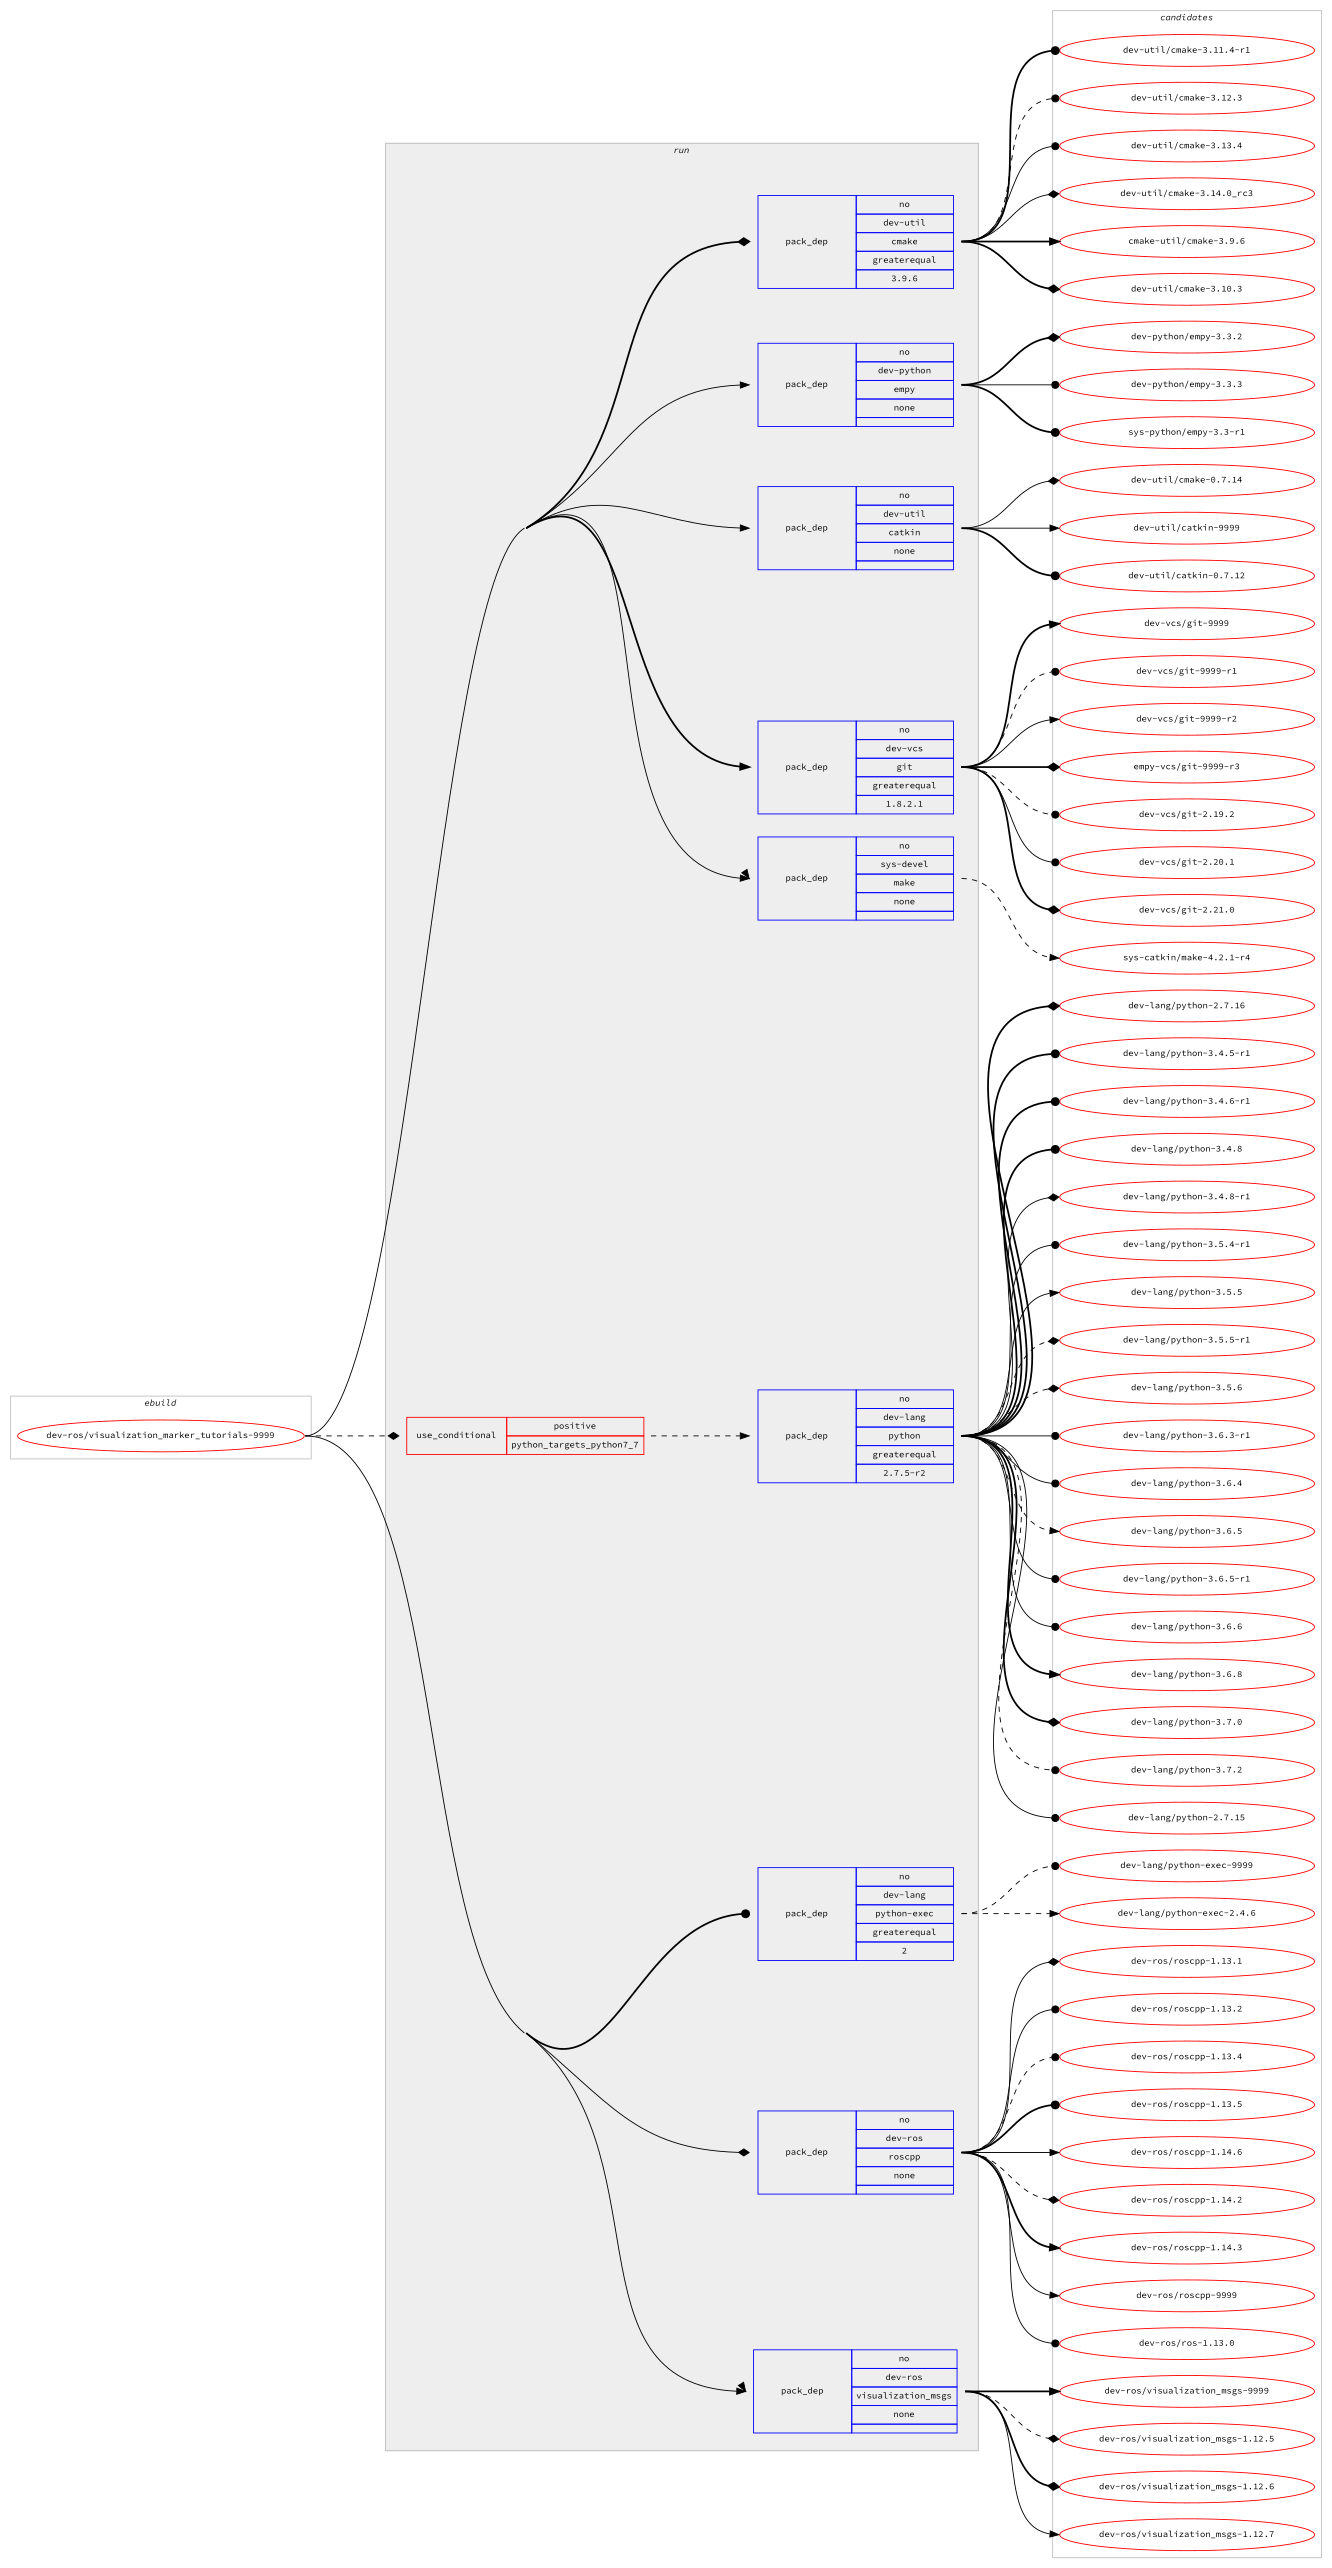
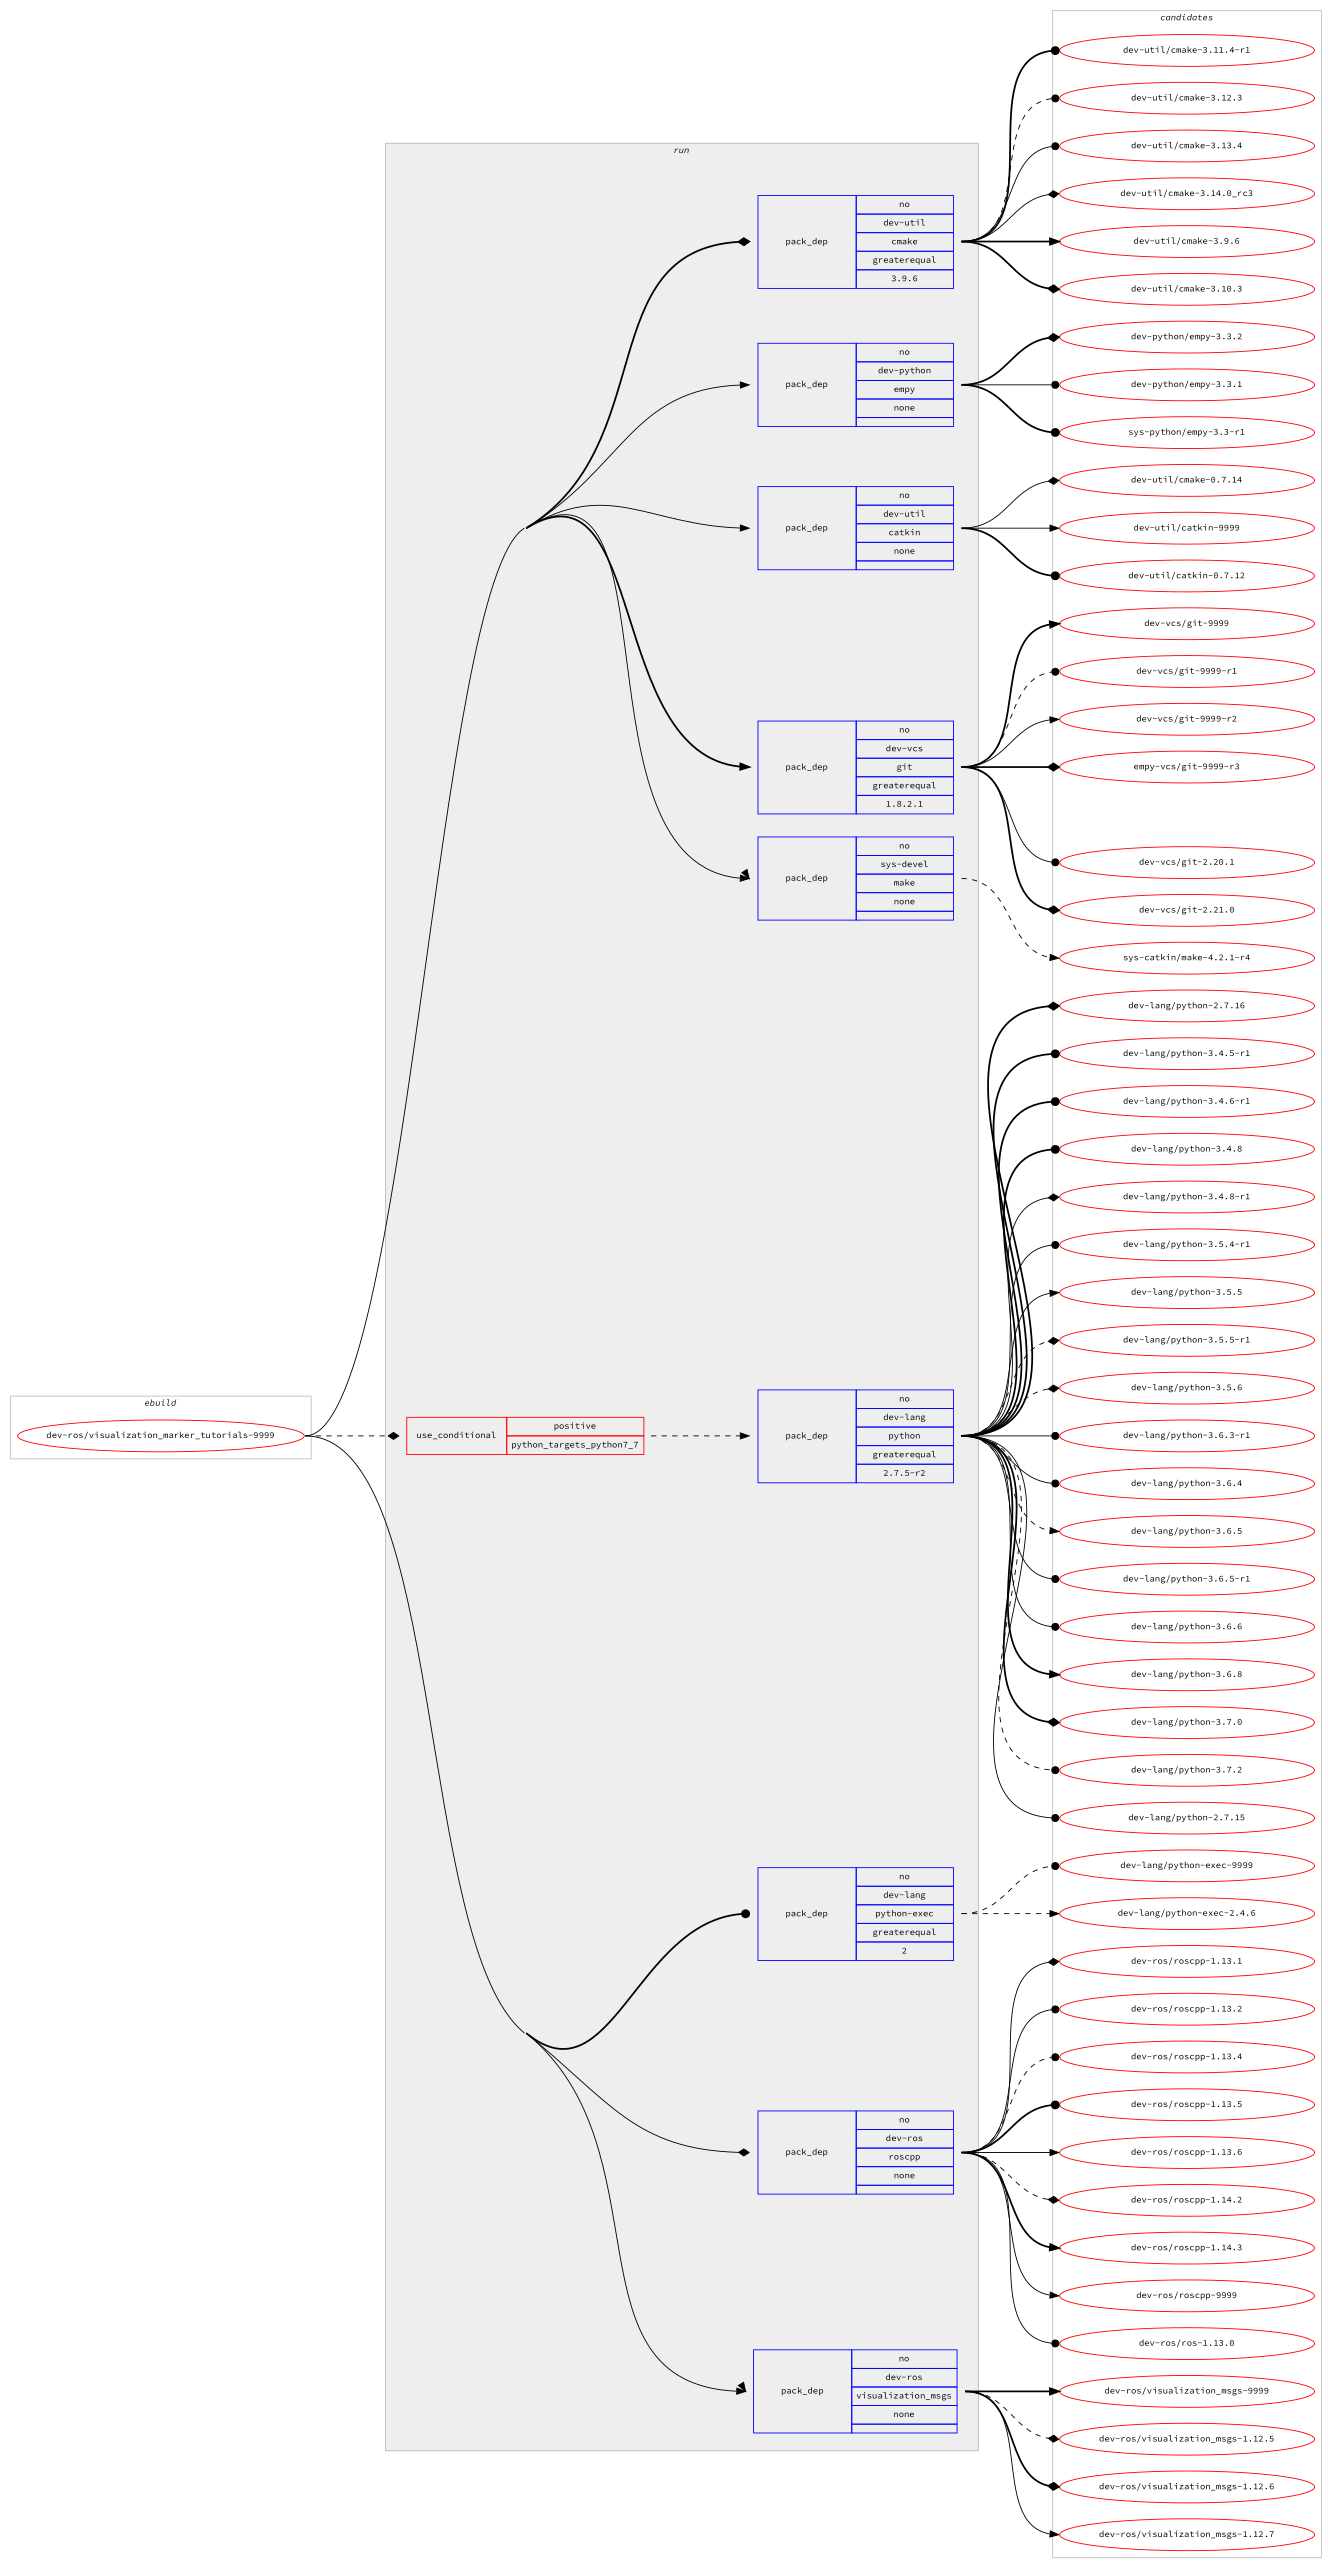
(1187, 242) -> (1187, 242)
(1187, 385) -> (1187, 385)
(1187, 815) -> none
(1187, 2153) -> (1187, 2153)
